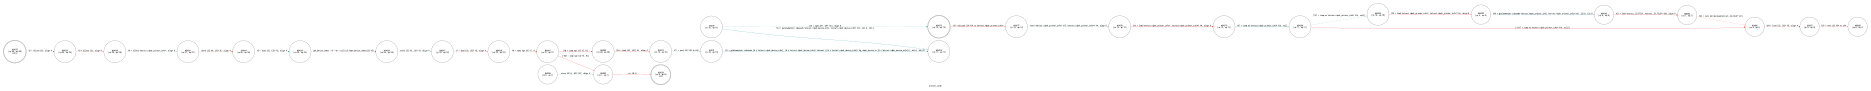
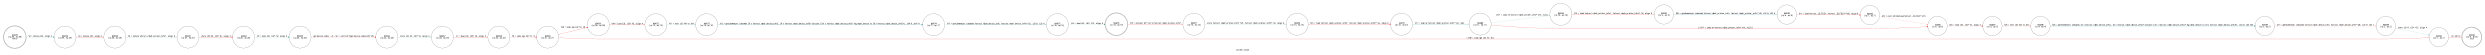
none -> (2265, 26)
(825, 39) -> (995, 25)
